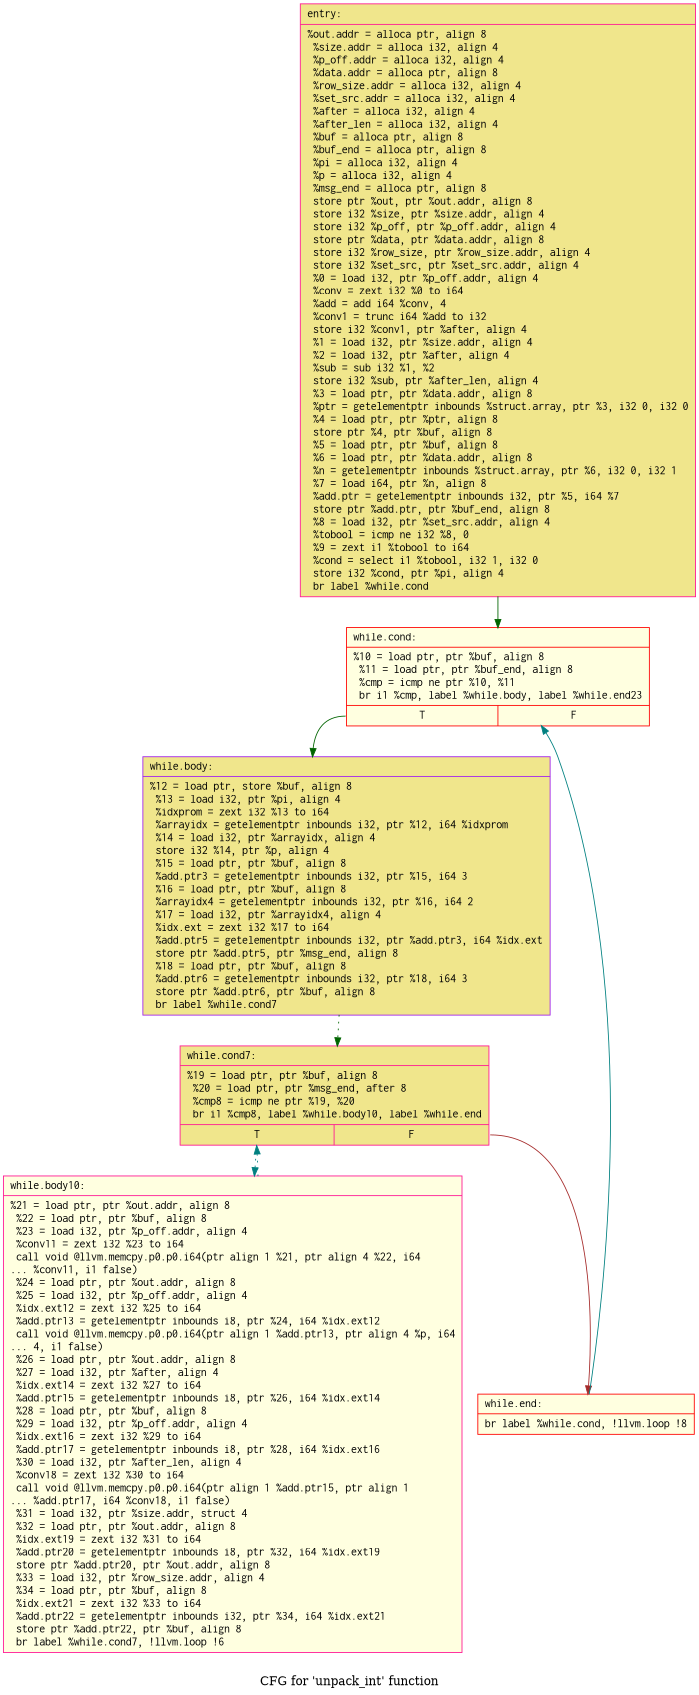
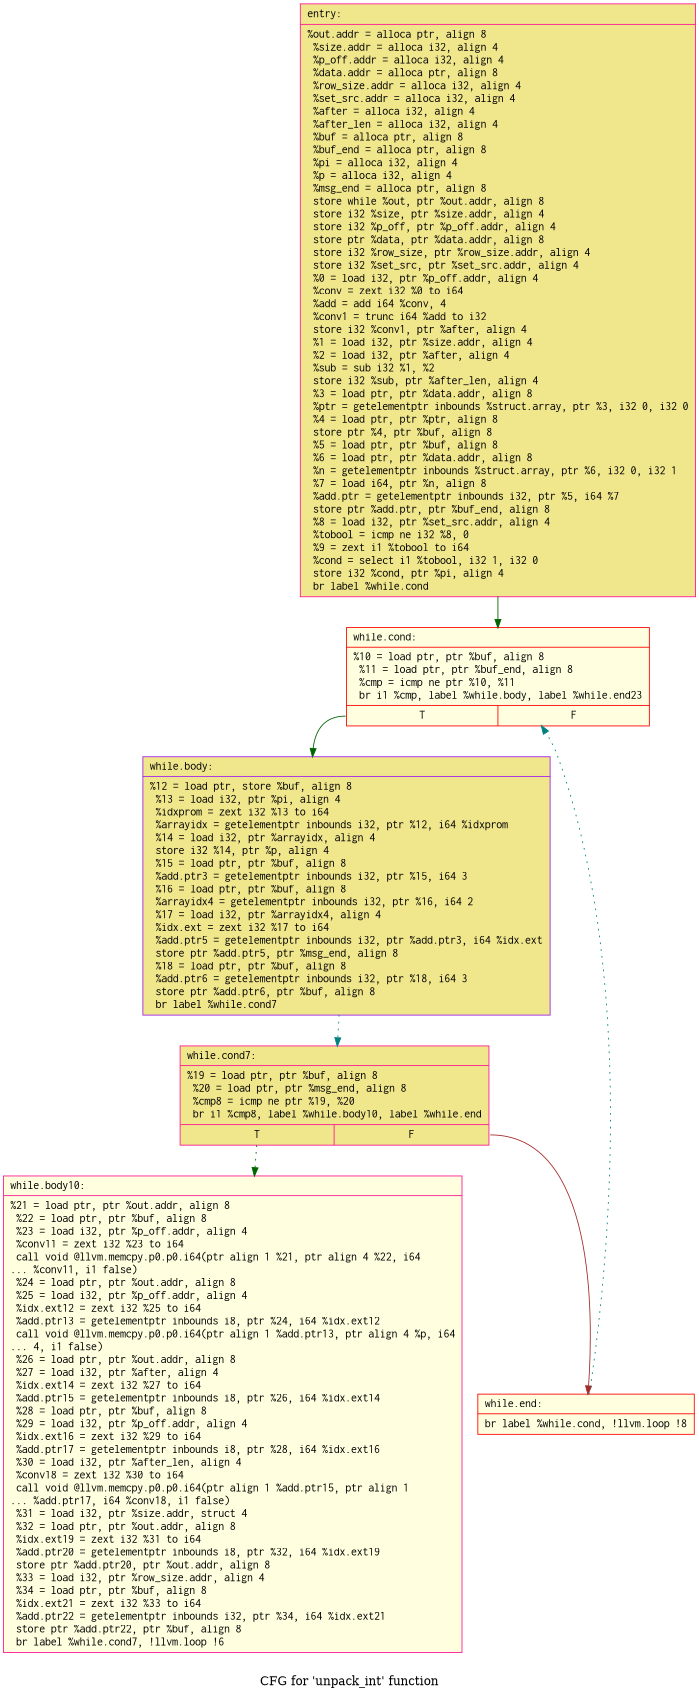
(420, 201) -> (426, 201)
(338, 1026) -> (338, 1026)
(609, 1060) -> (609, 1060)
(297, 1088) -> (297, 1088)
(256, 1156) -> (256, 1156)
(258, 1165) -> none
